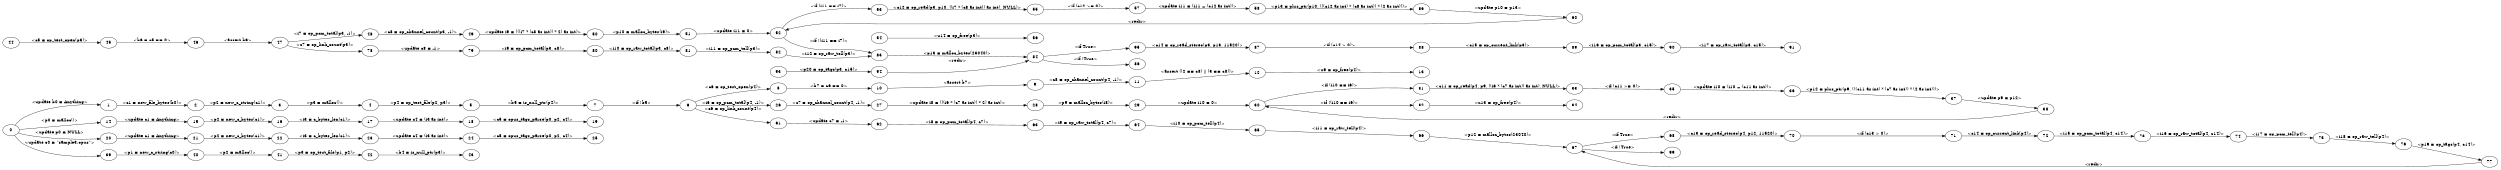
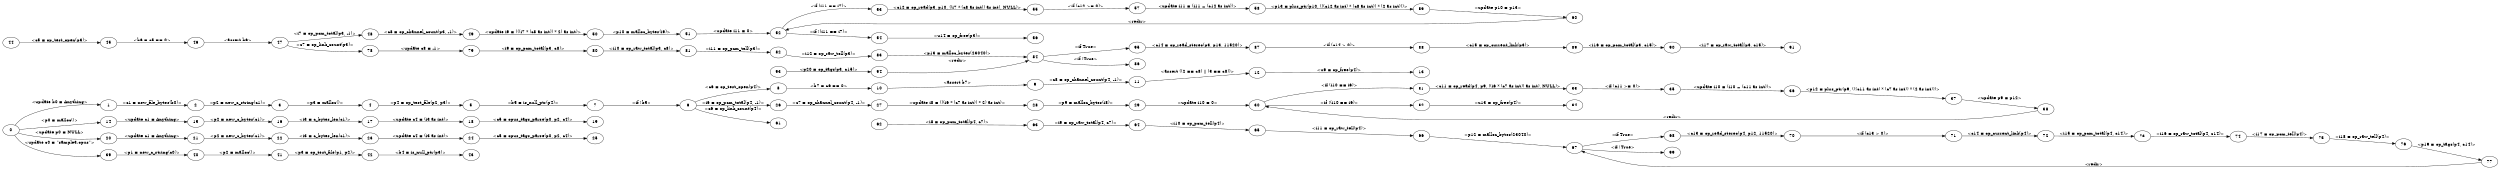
(825, 50) -> (827, 36)
(827, 124) -> none
